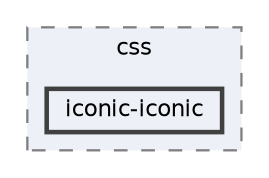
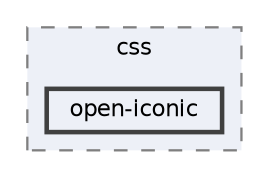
(134, 110) -> (134, 110)
